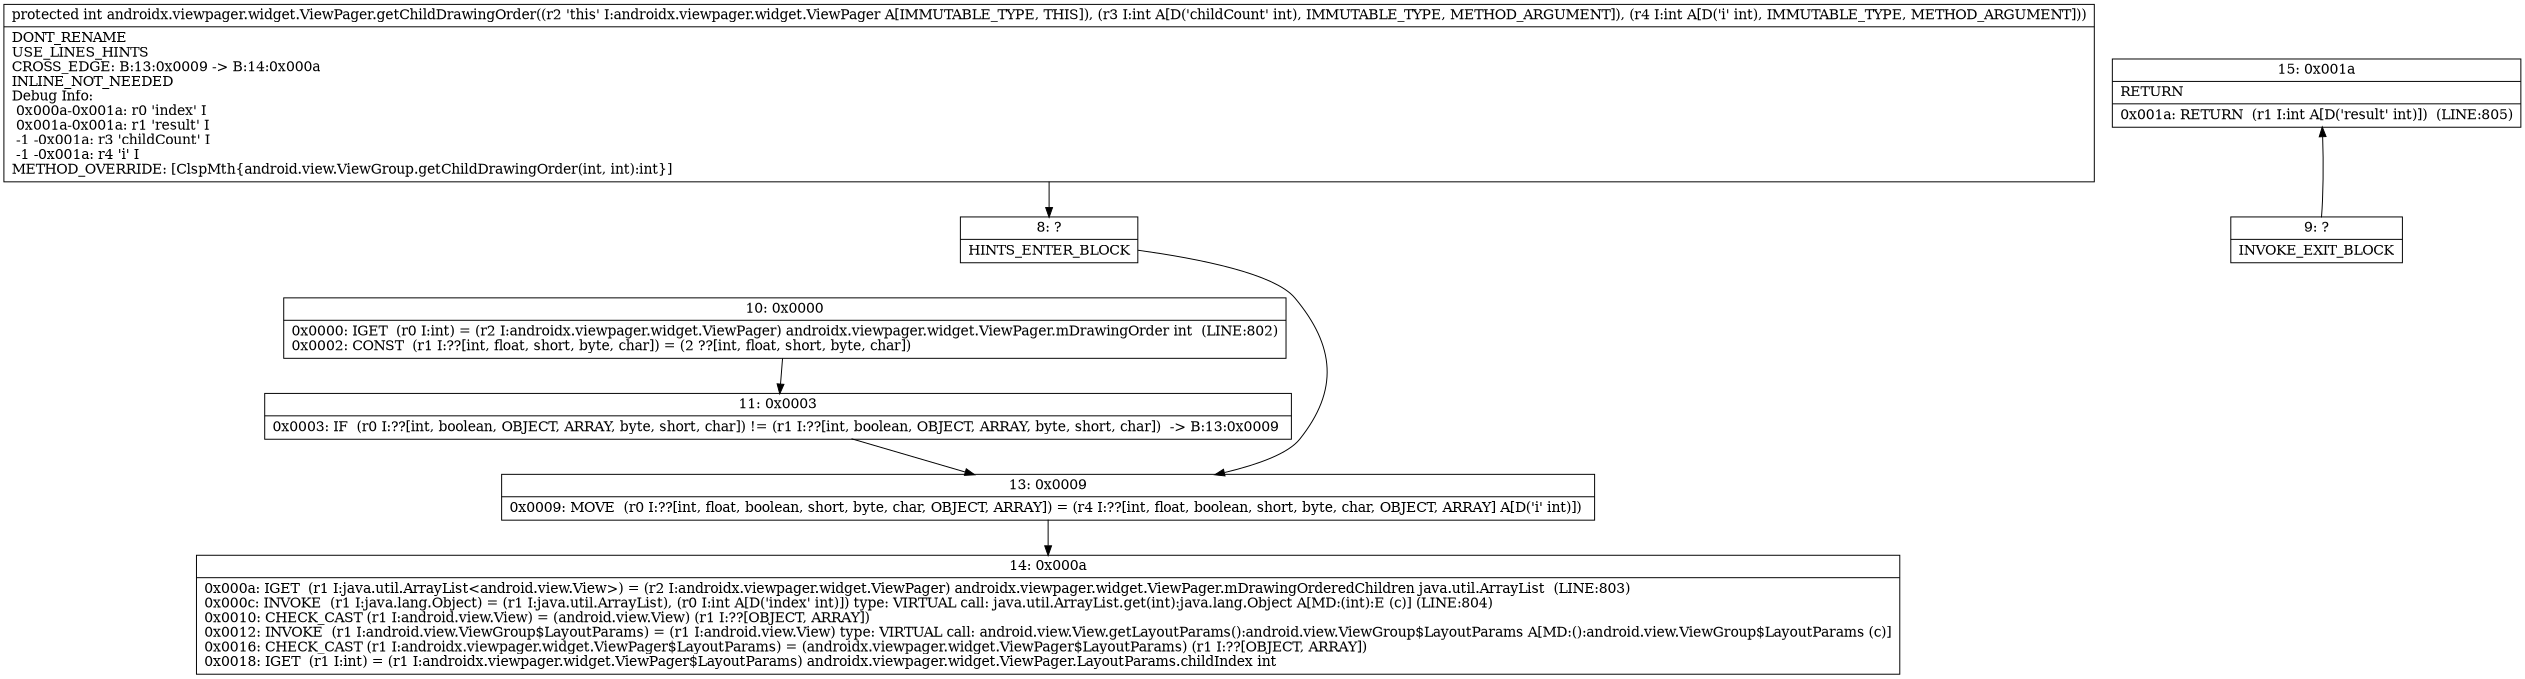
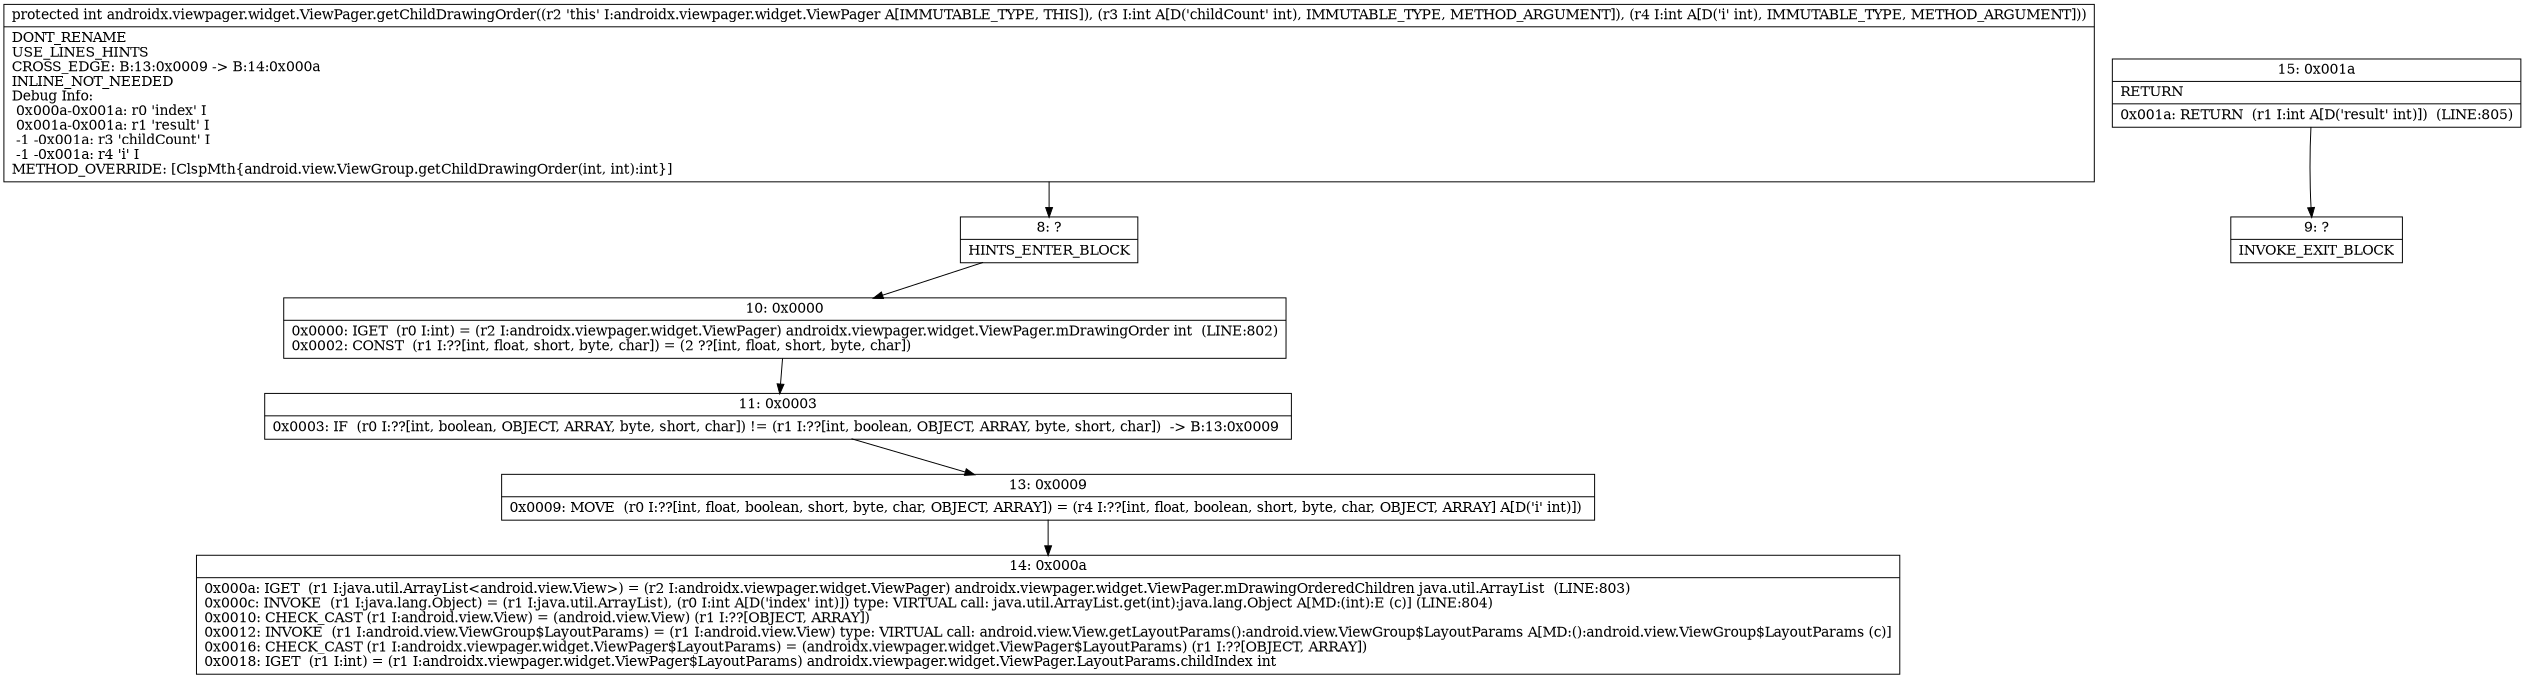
(2323, 177) -> (2310, 167)
(1315, 328) -> (933, 279)
